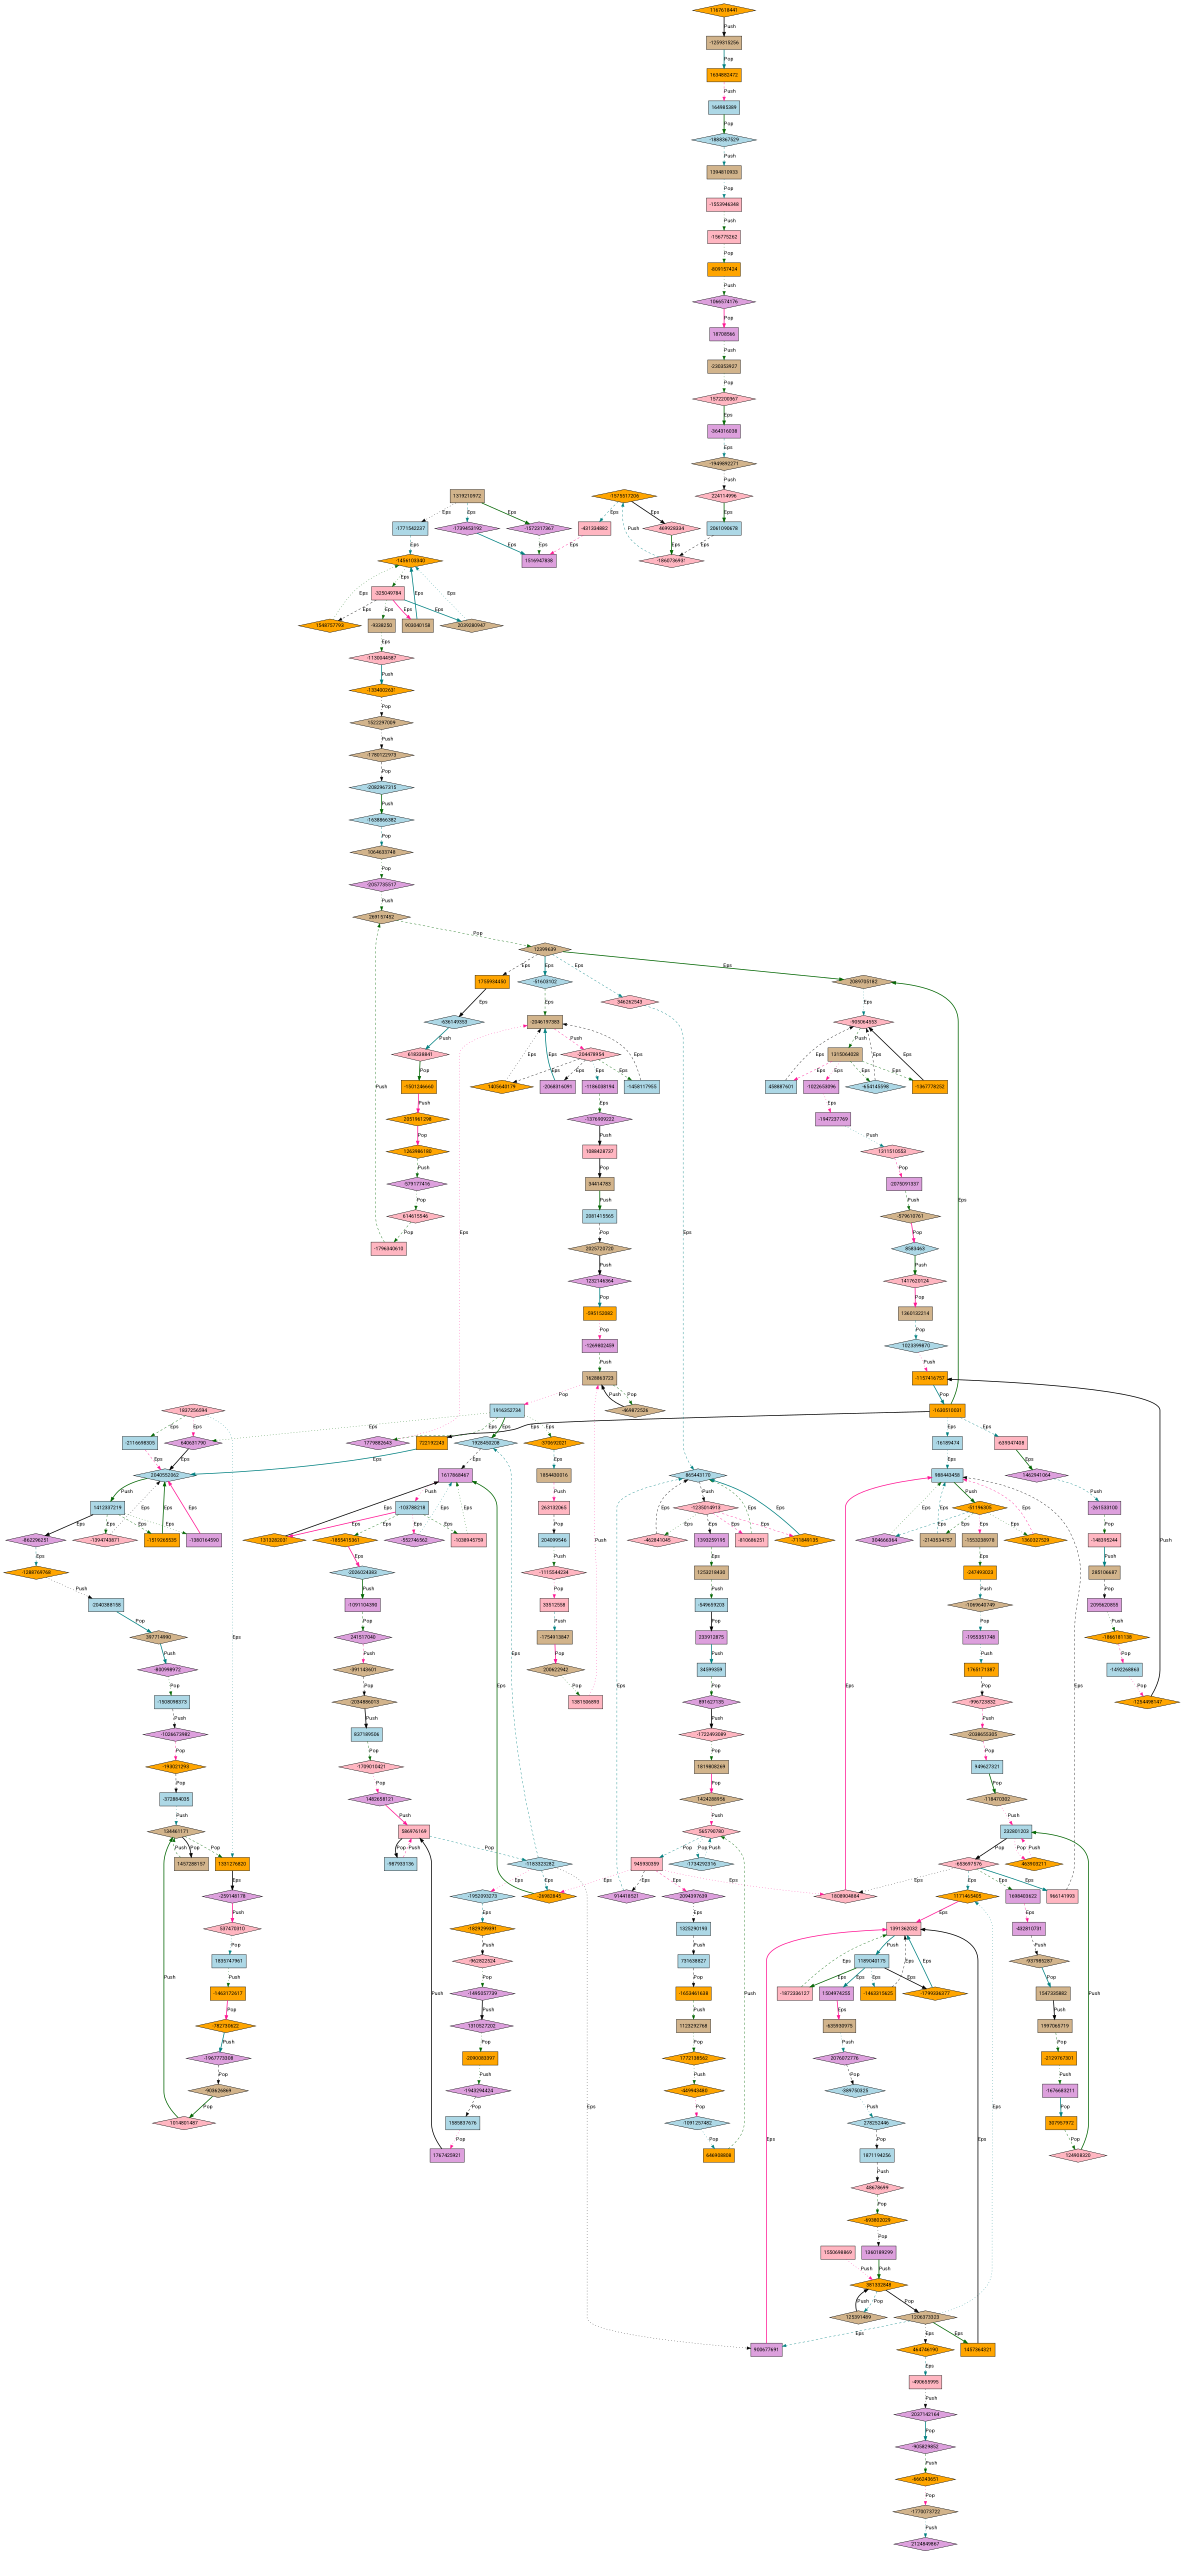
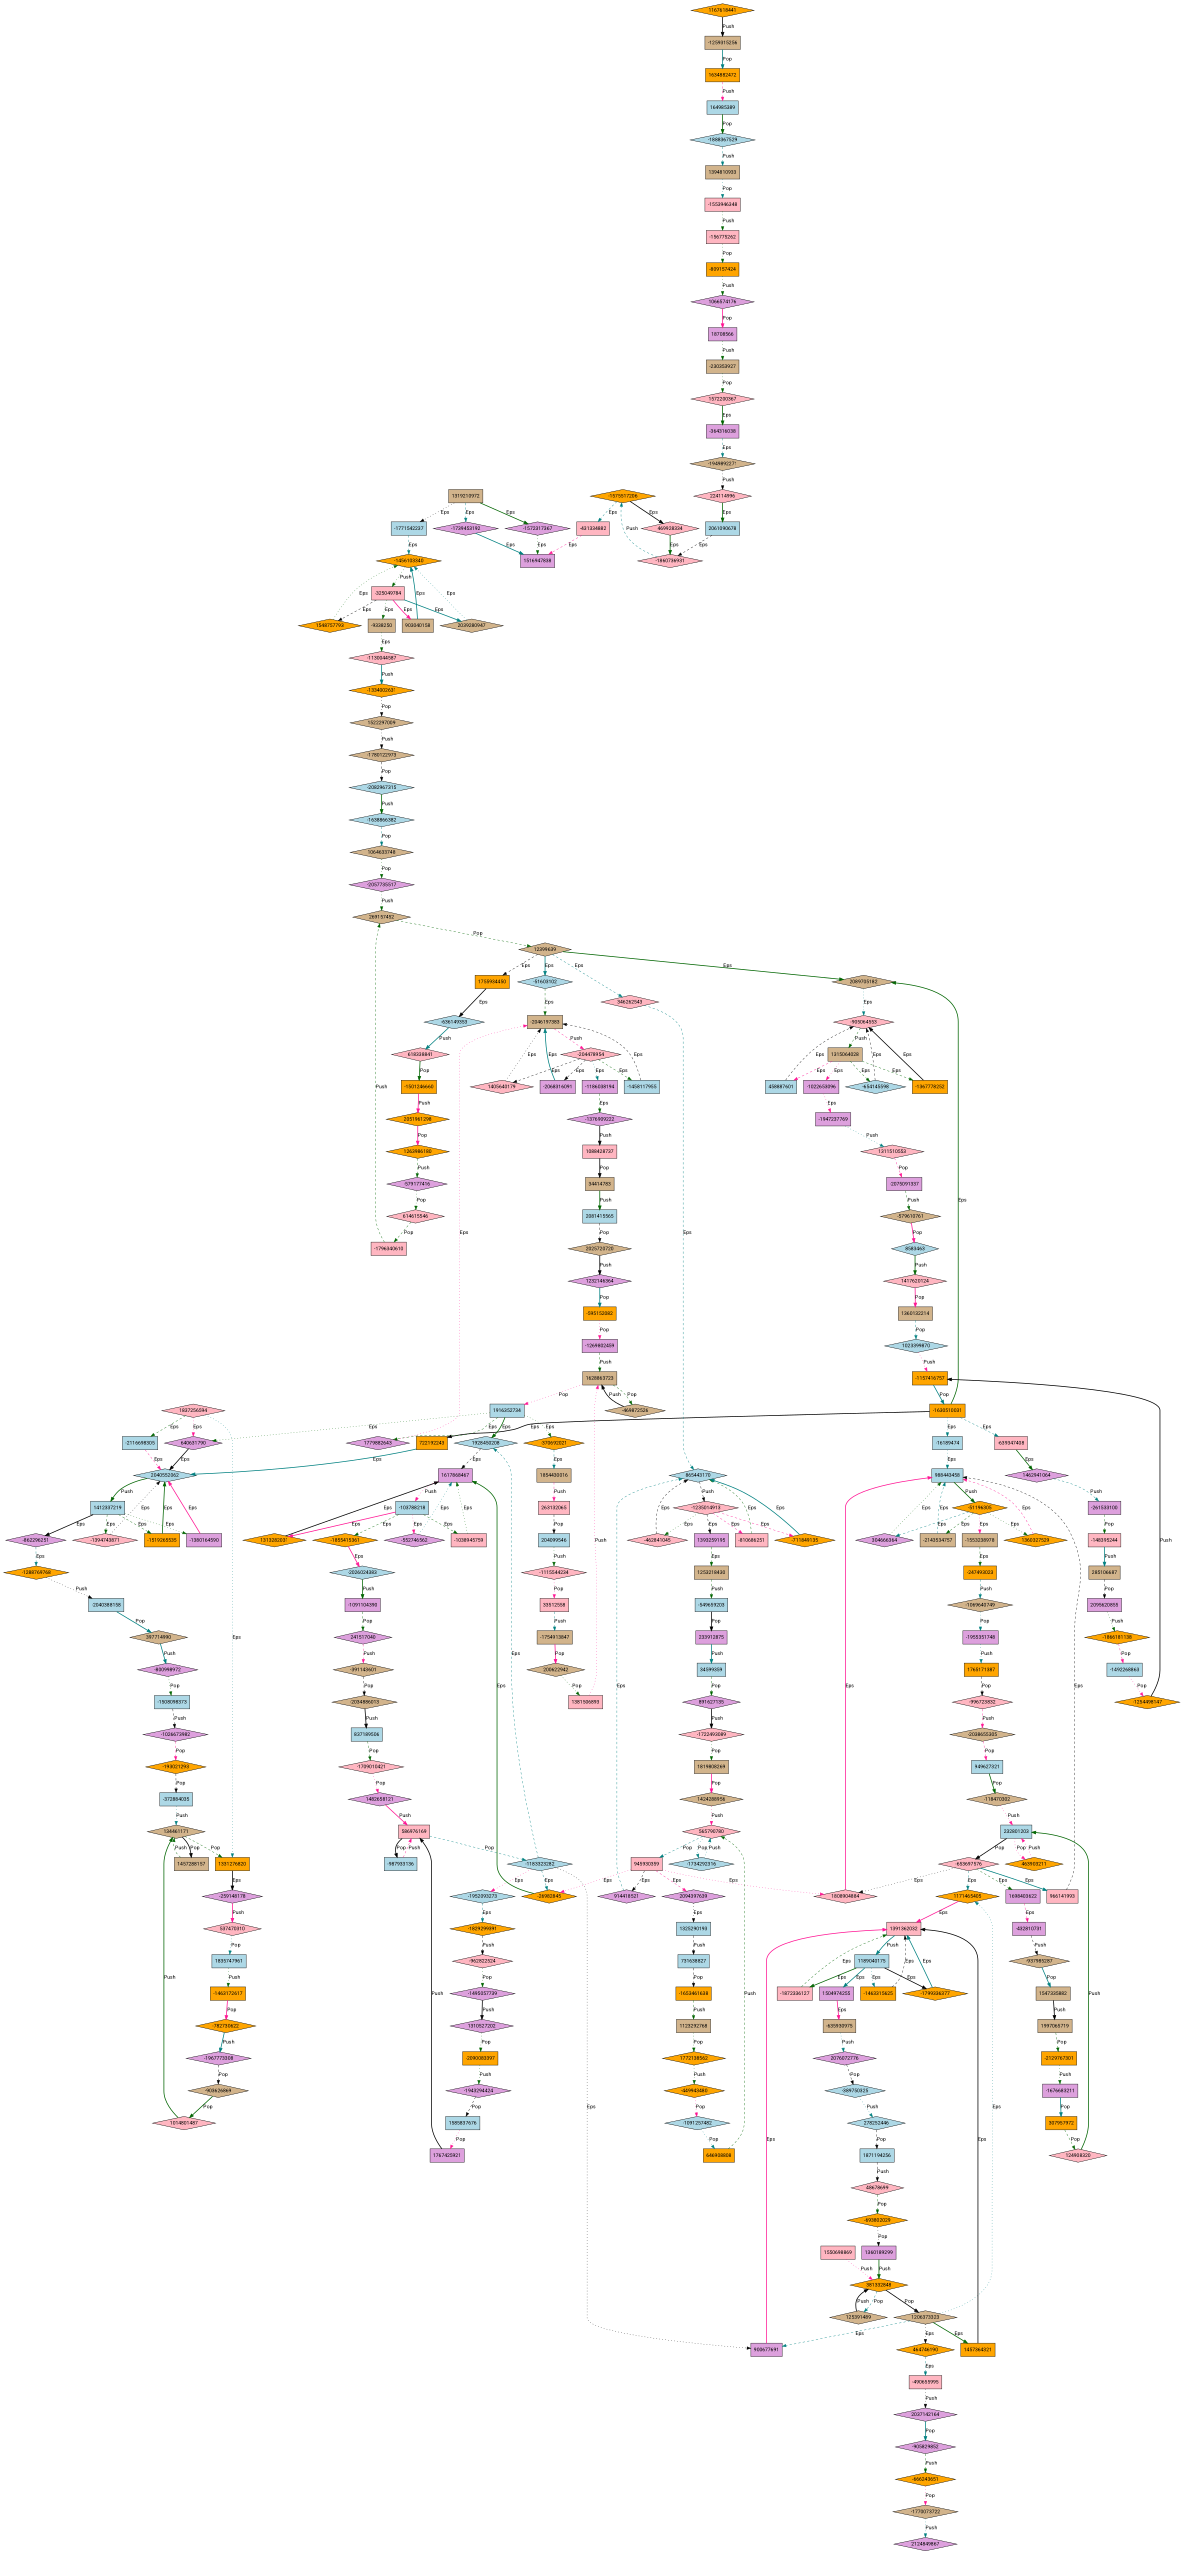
(405, 577) -> (406, 577)
(502, 1087) -> (502, 1087)
